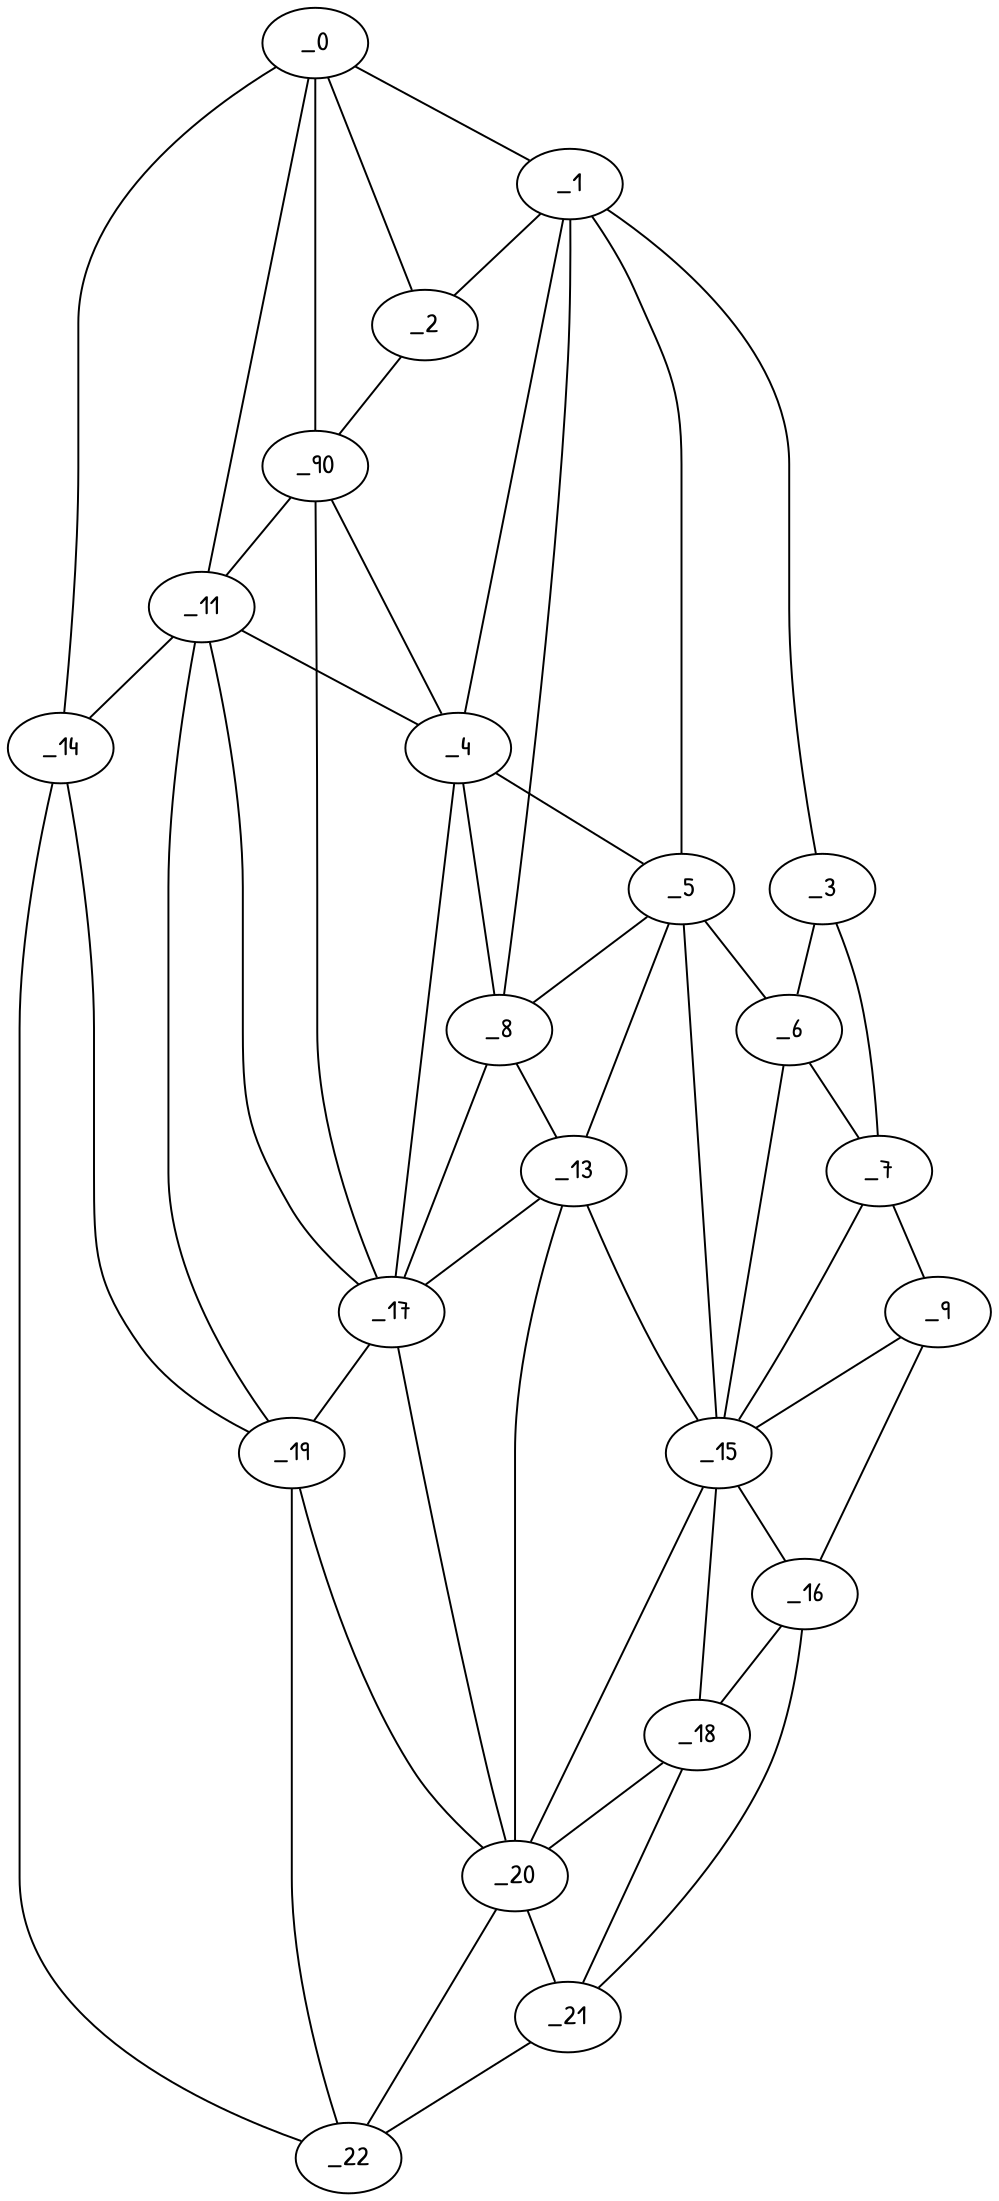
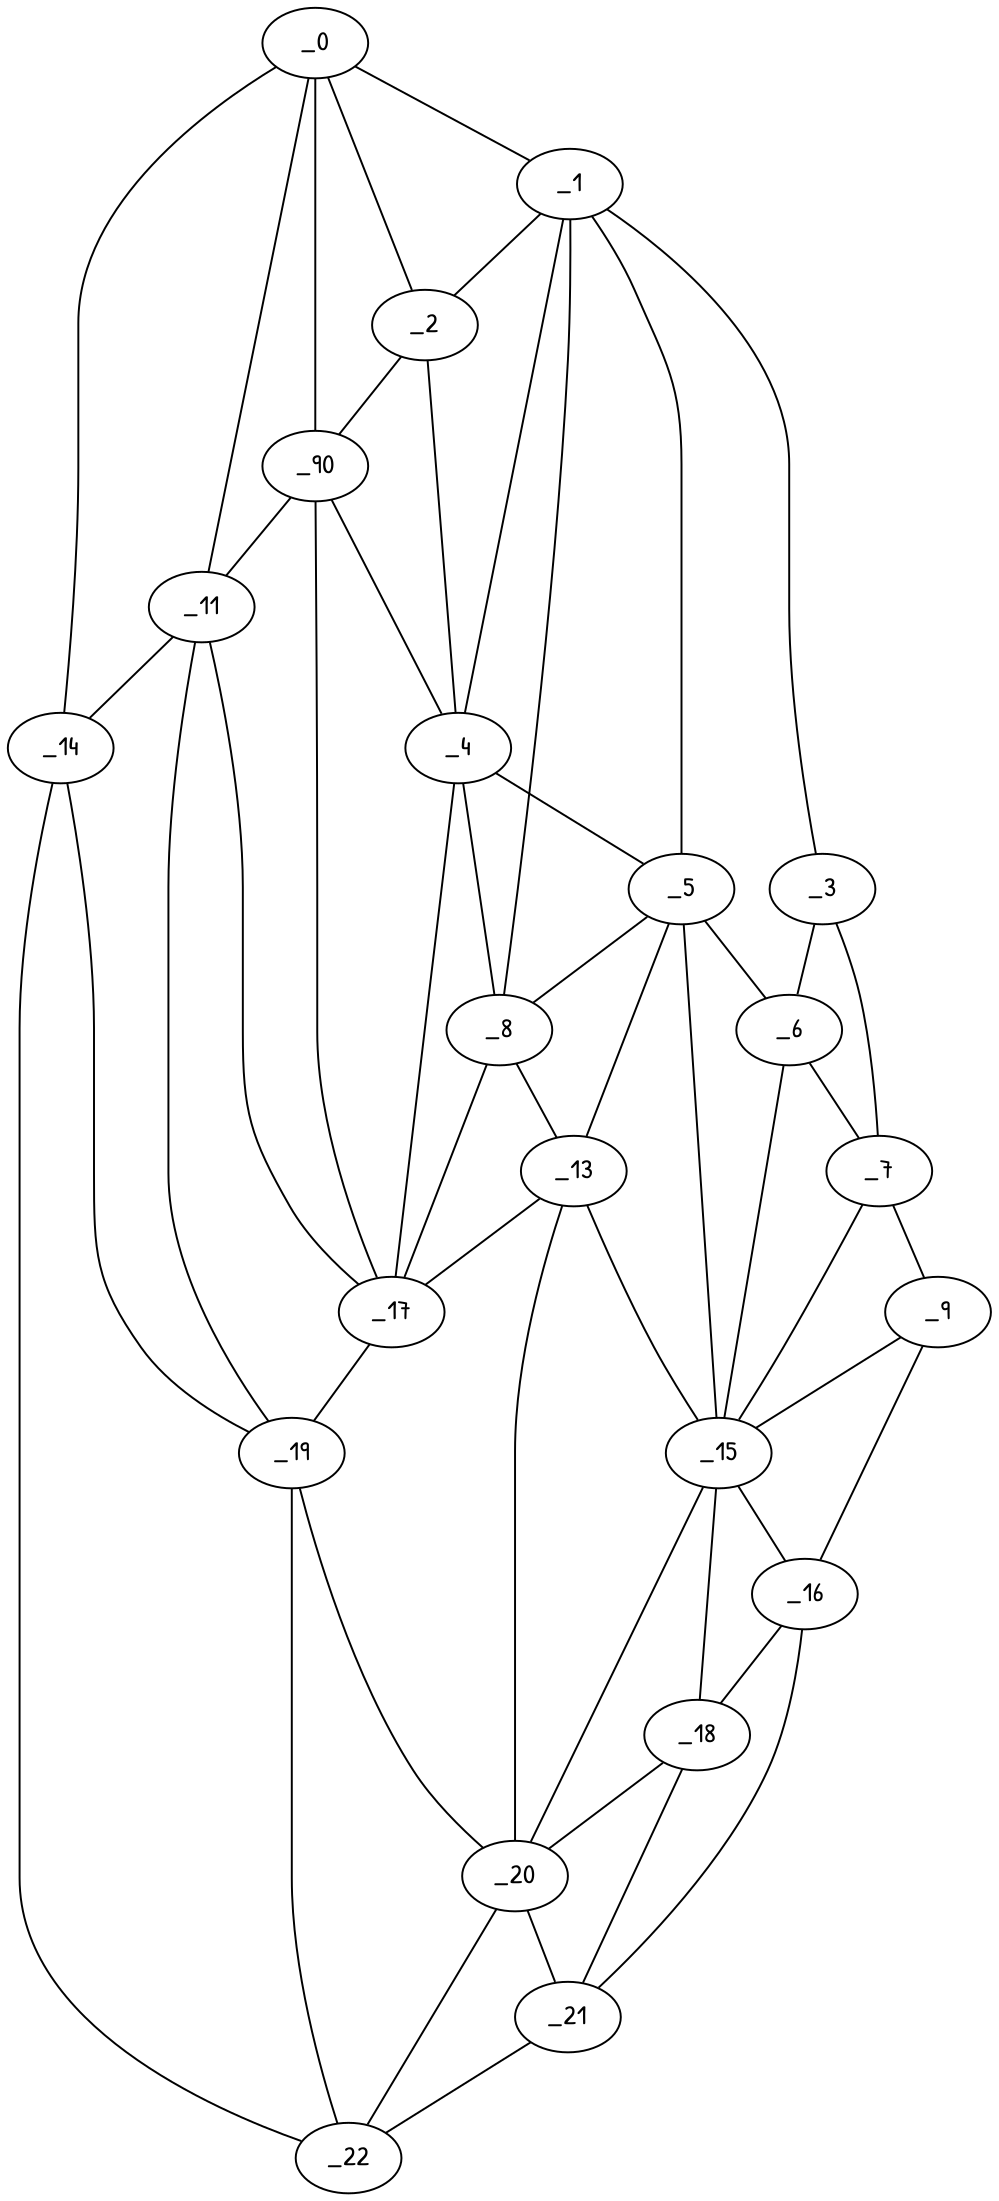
(330, 678) -> (442, 537)
(448, 1595) -> none
